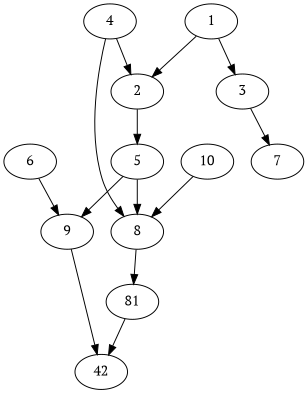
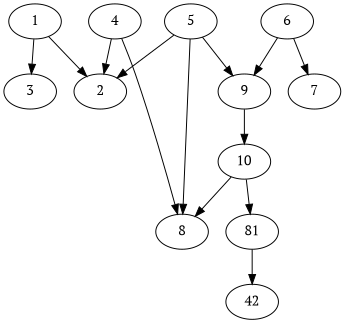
(137, 122) -> (150, 53)
(258, 122) -> (299, 52)
(135, 262) -> (248, 192)
(83, 297) -> (244, 122)
